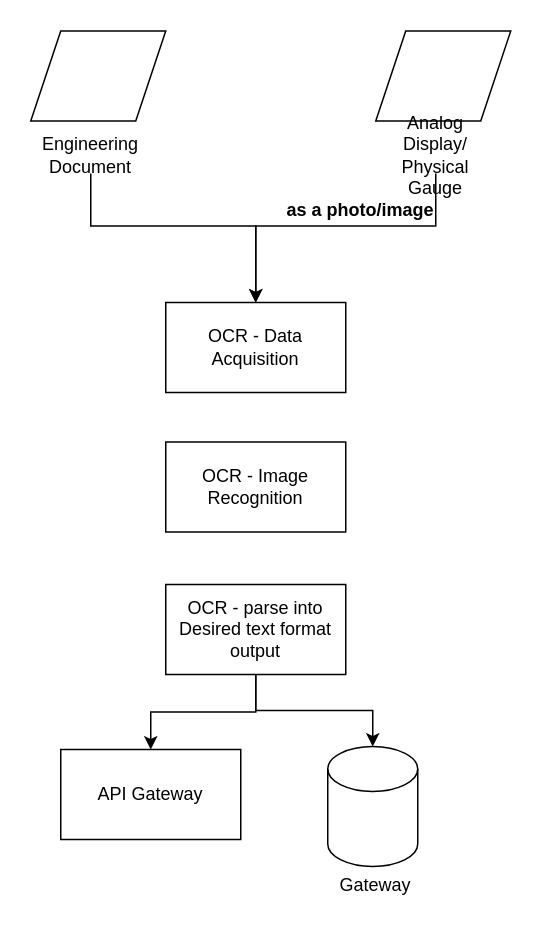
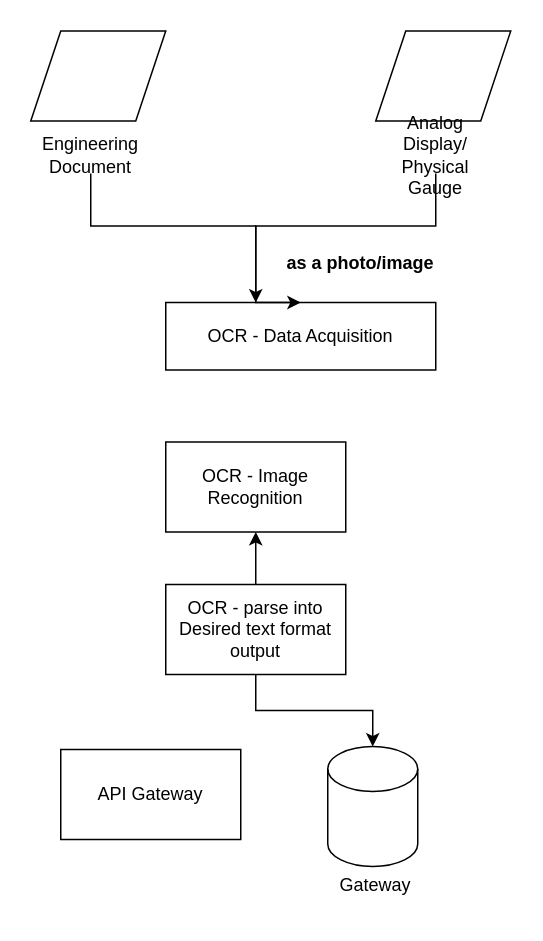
(361, 211) -> (361, 263)
(256, 347) -> (301, 336)
(189, 712) -> (256, 556)
